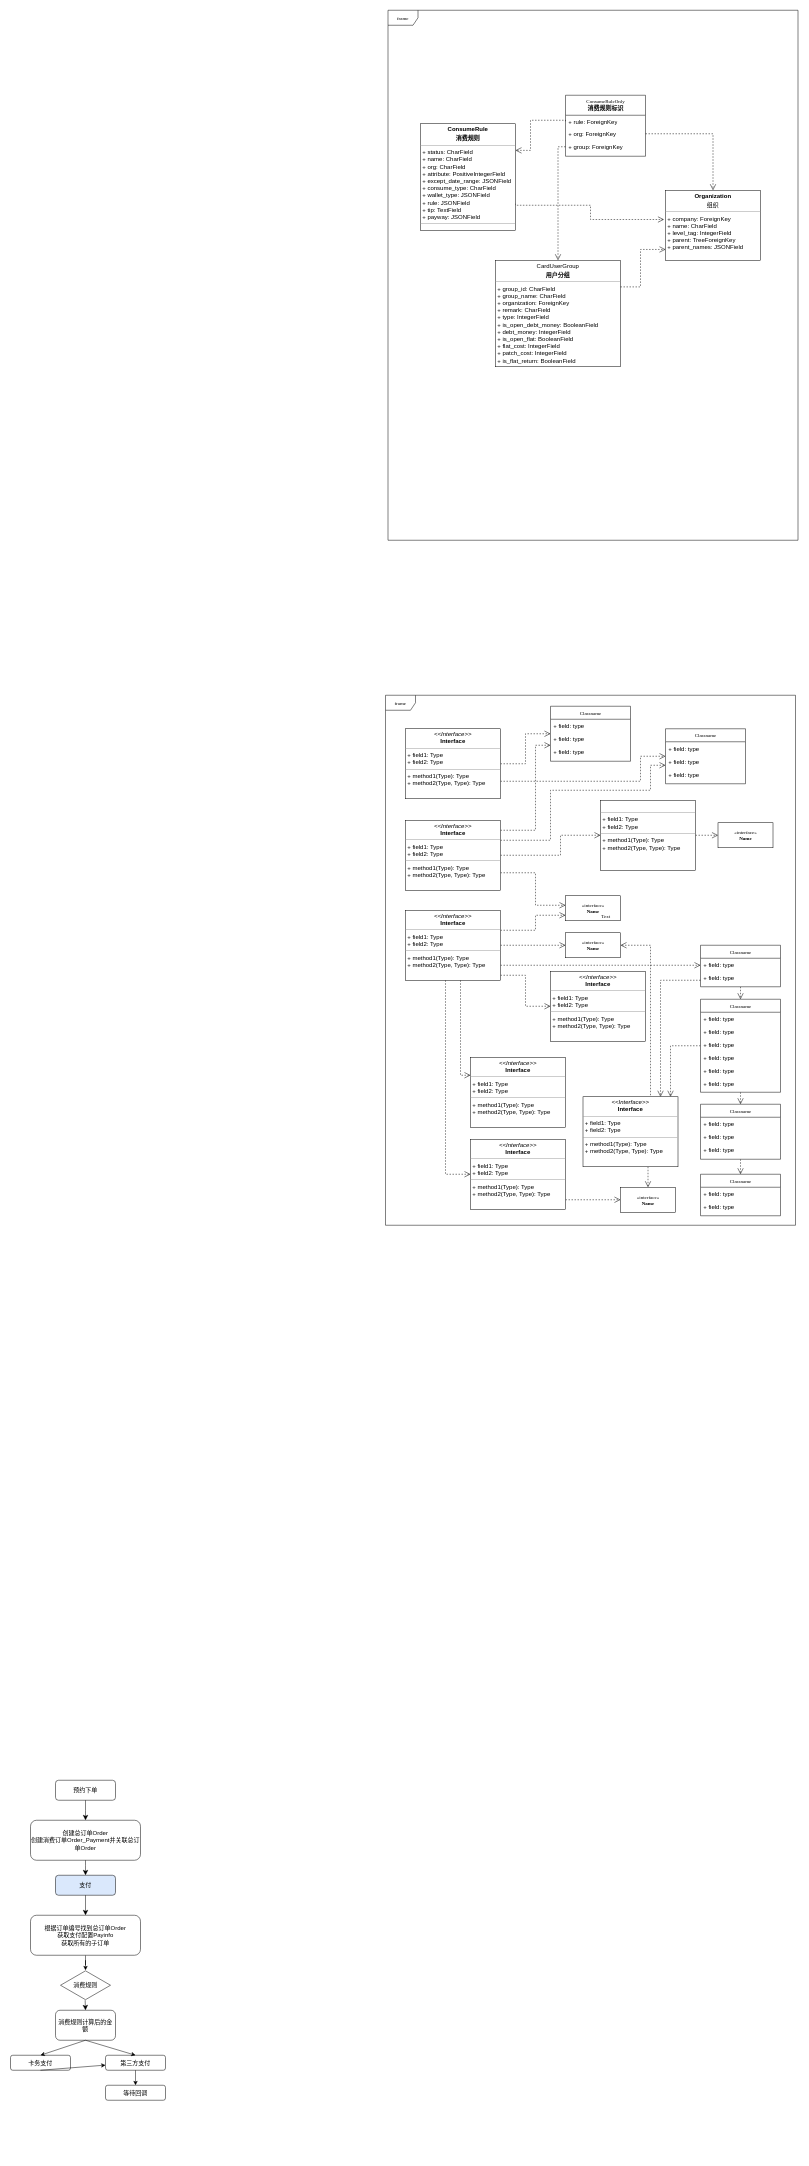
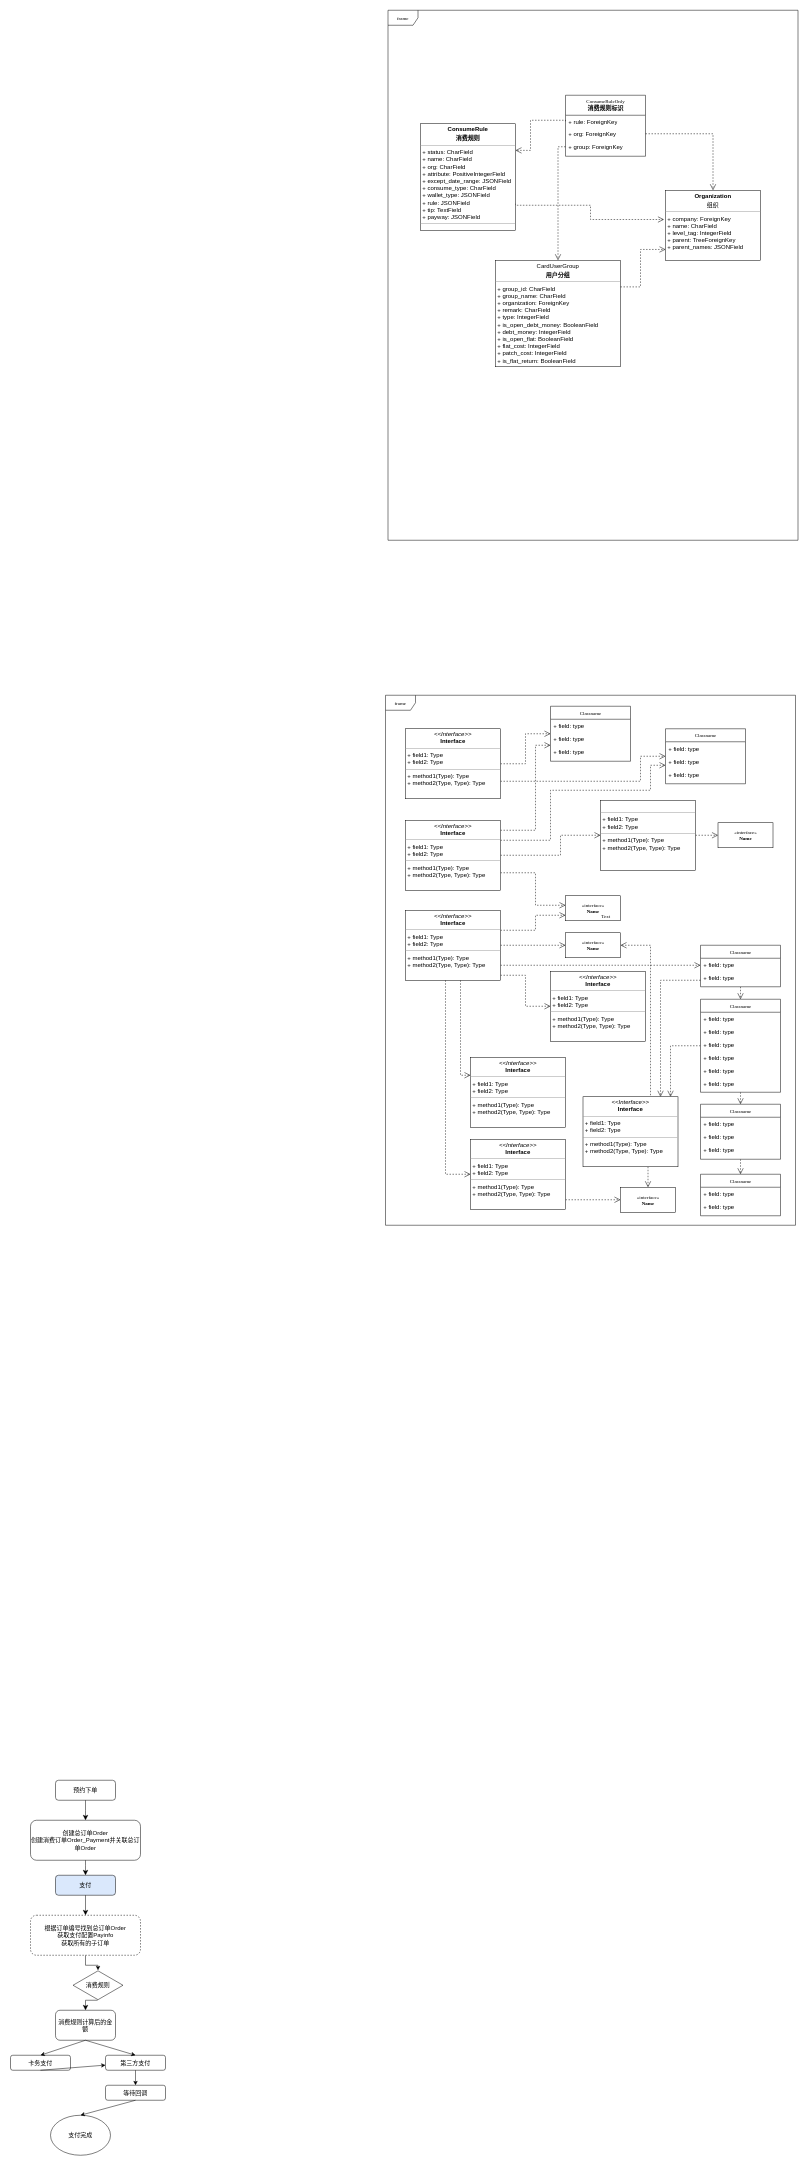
(85, 1935) -> (85, 1935)
(85, 1985) -> (98, 1985)
none -> (85, 2114)
none -> (80, 2135)
